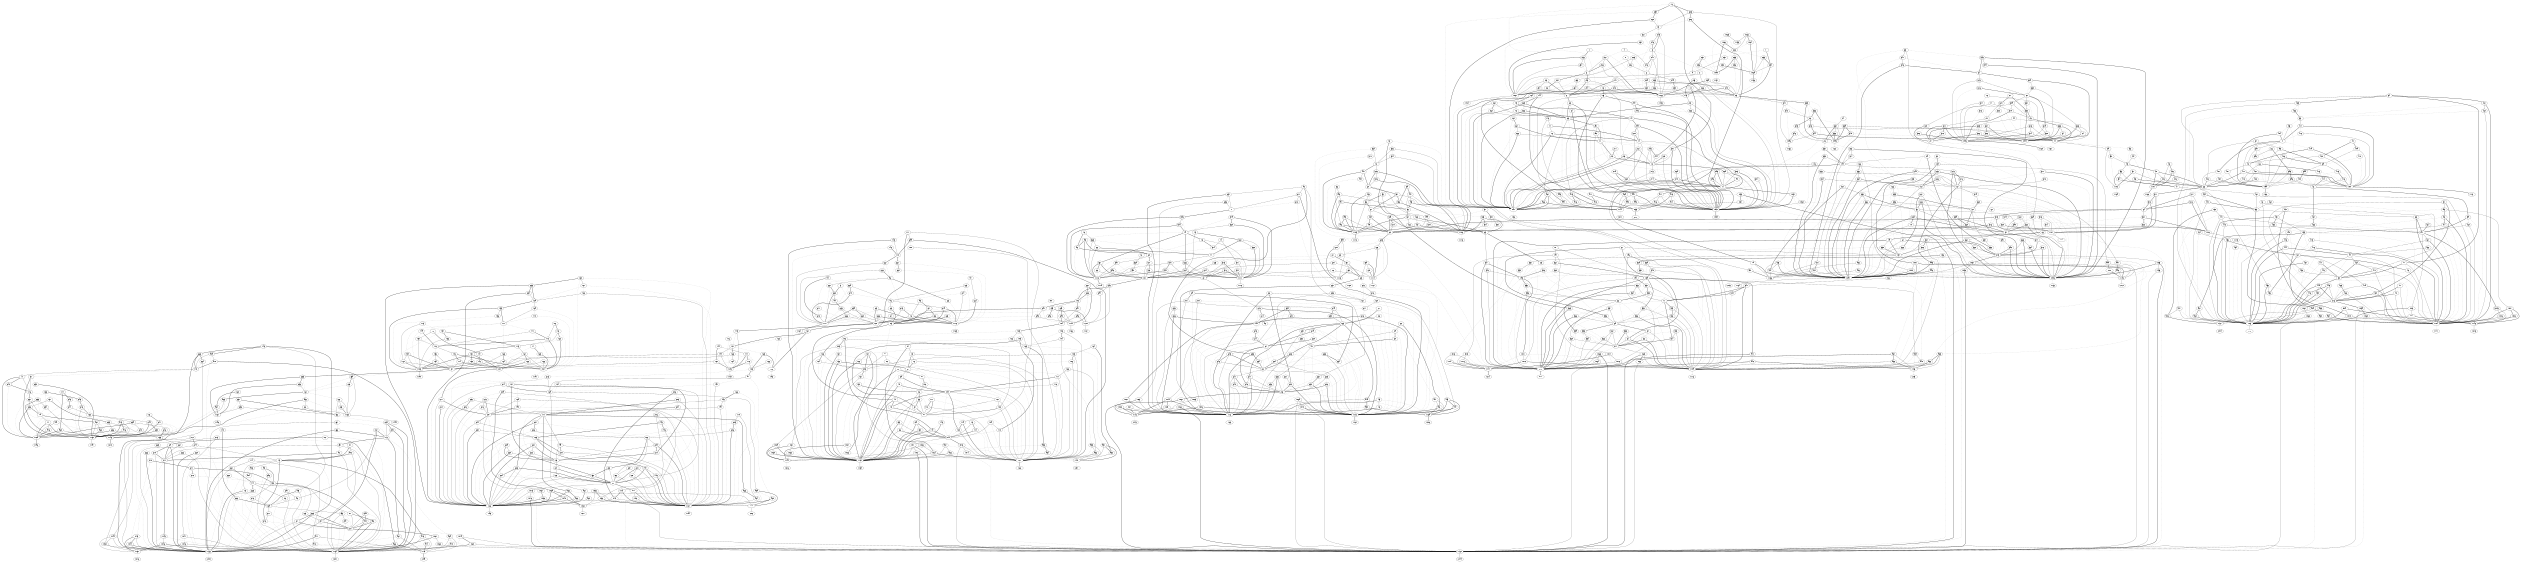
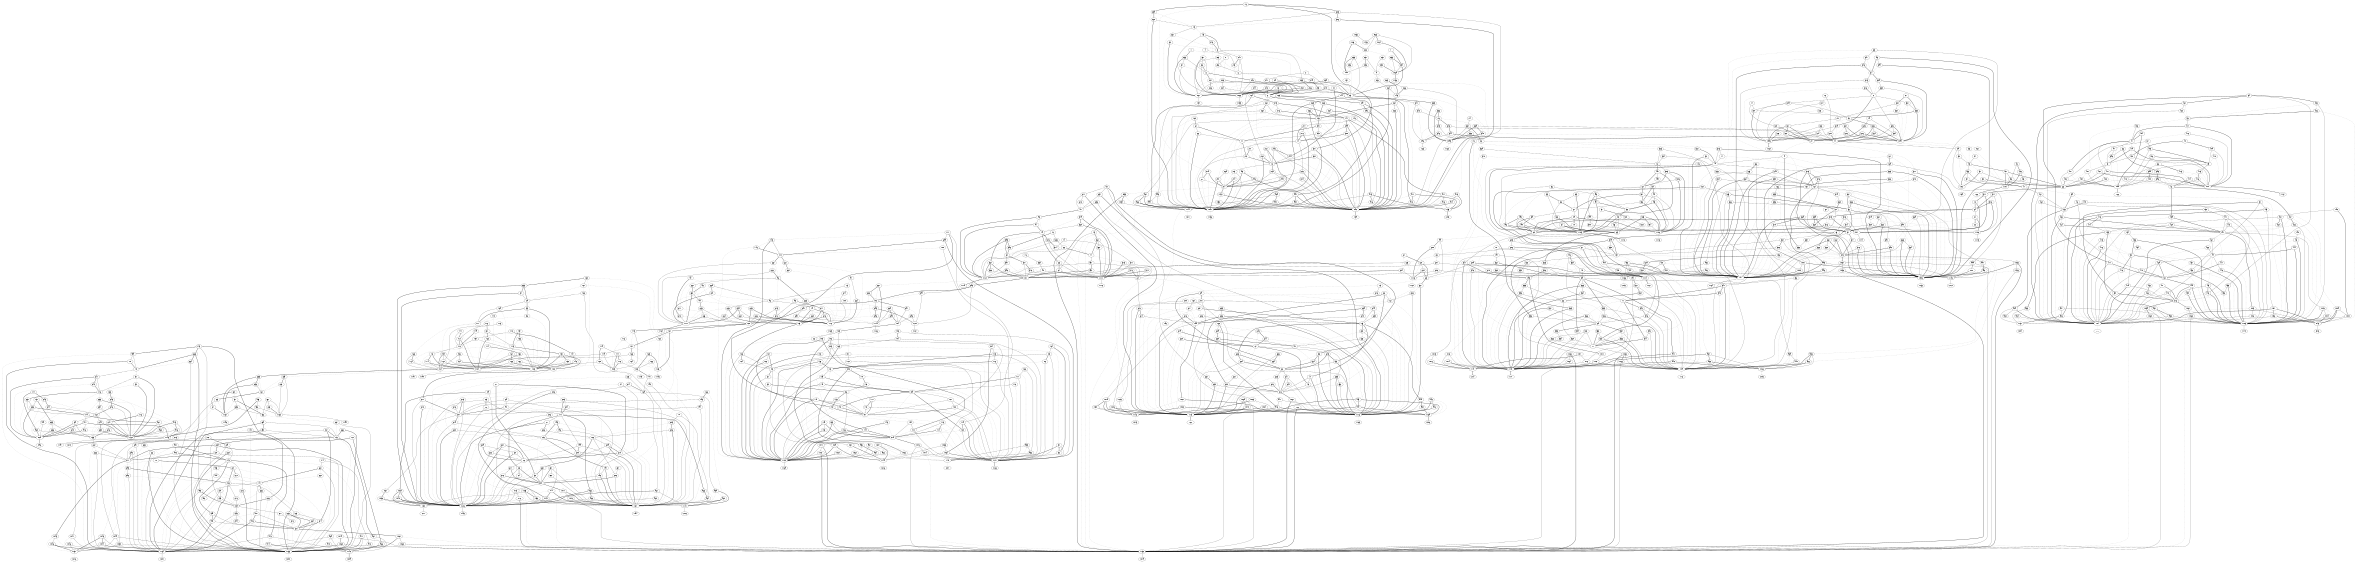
(632, 480) -> none
(274, 492) -> (209, 488)
